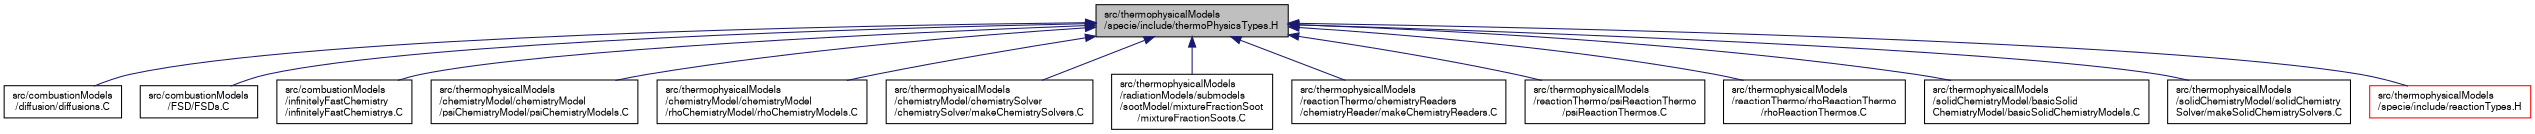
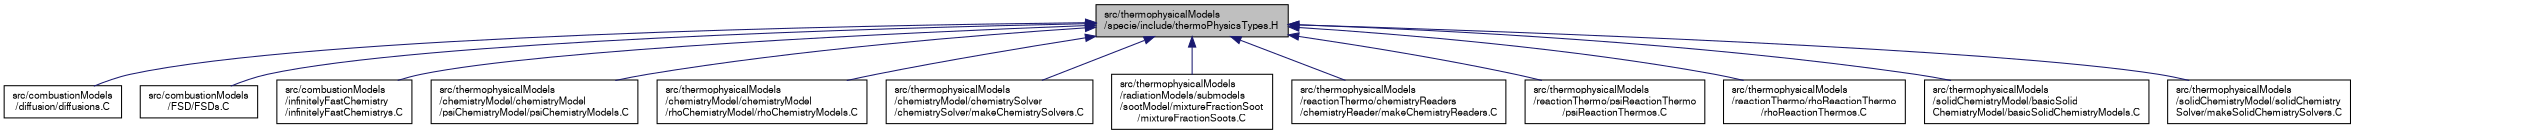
(2450, 102) -> none
